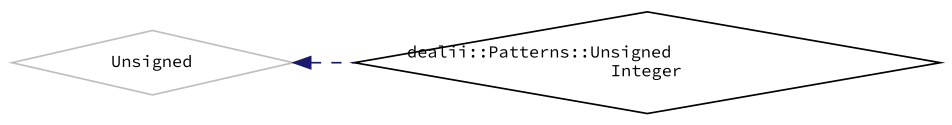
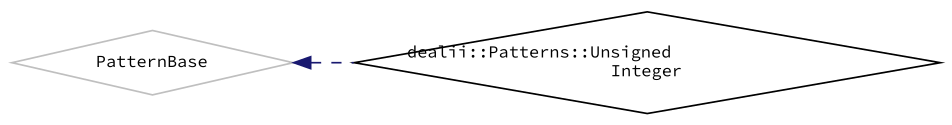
(152, 63) -> (152, 63)
